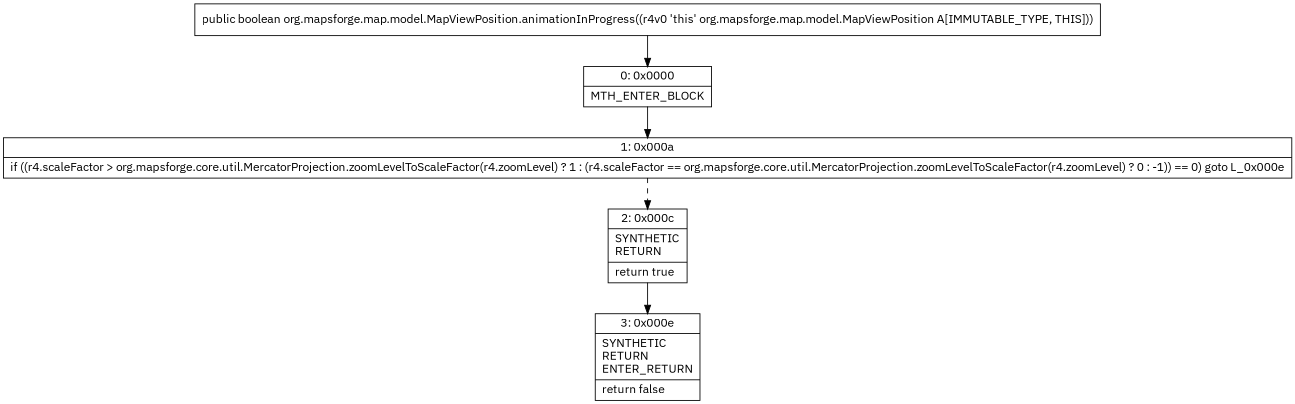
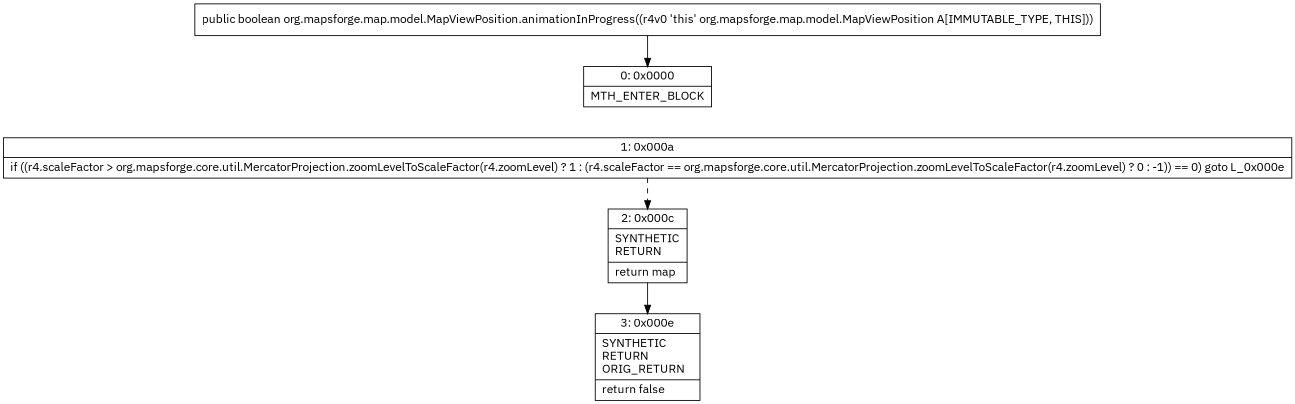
(648, 118) -> none
(645, 272) -> (645, 272)
(648, 369) -> (644, 369)
